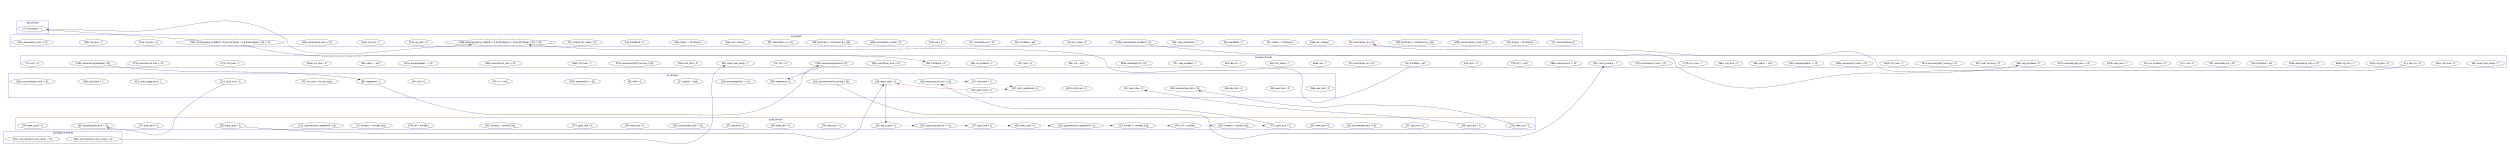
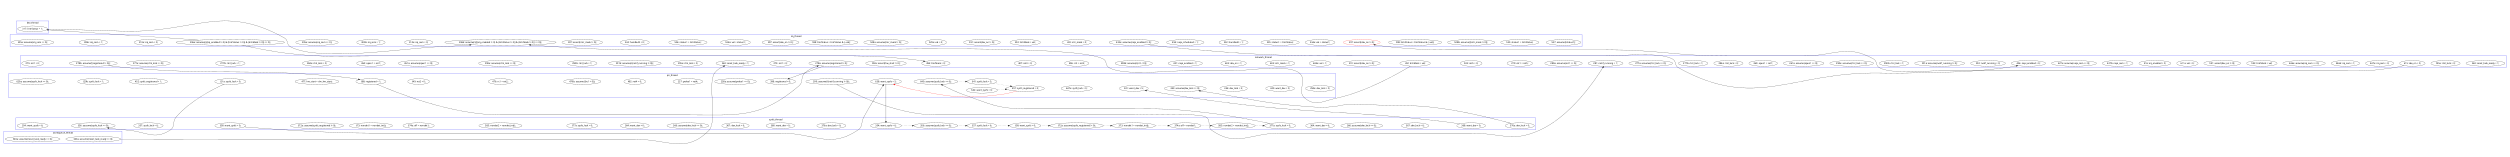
(982, 63) -> none
(933, 88) -> (955, 97)
